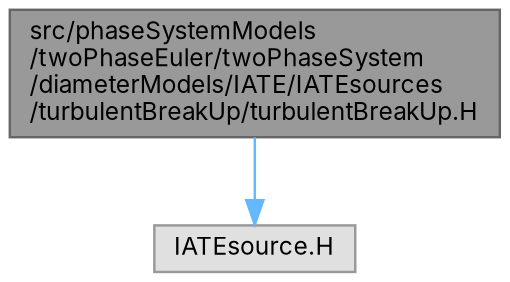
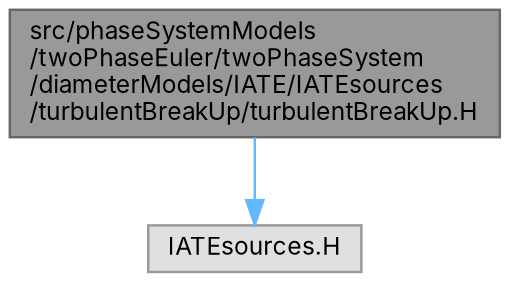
(255, 249) -> (255, 249)
